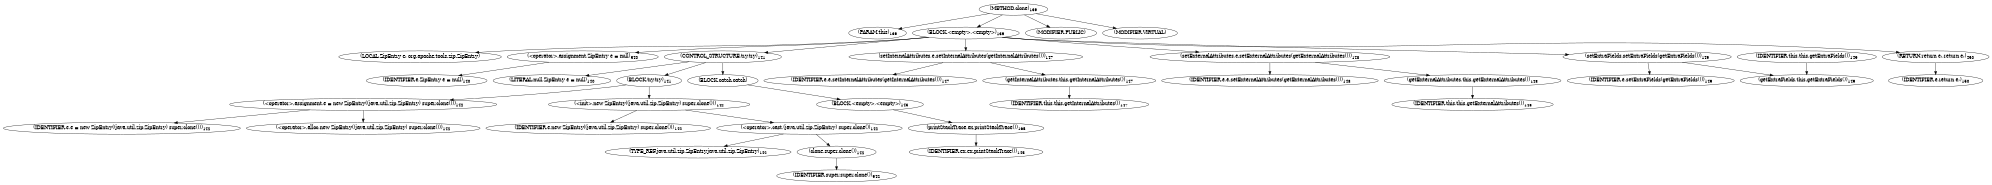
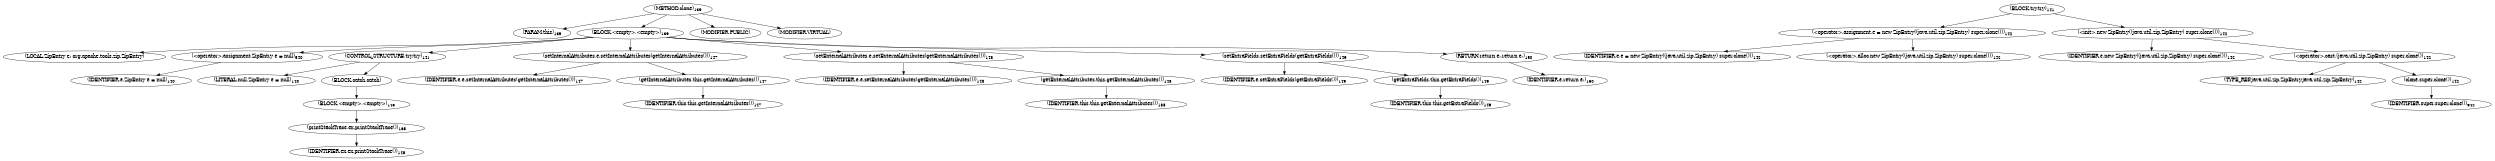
(1970, 56) -> (1529, 56)
(1807, 67) -> (1440, 91)
(687, 68) -> none
(1528, 104) -> (1162, 104)
